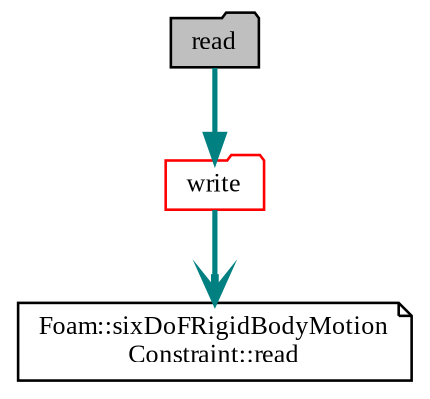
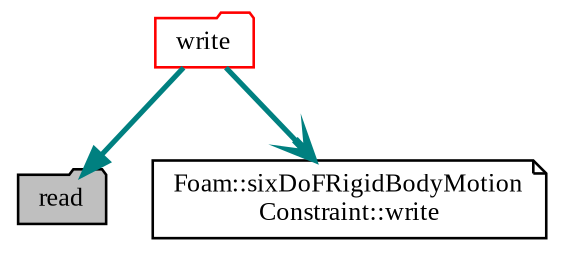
(215, 101) -> (143, 111)
(215, 342) -> (350, 199)
